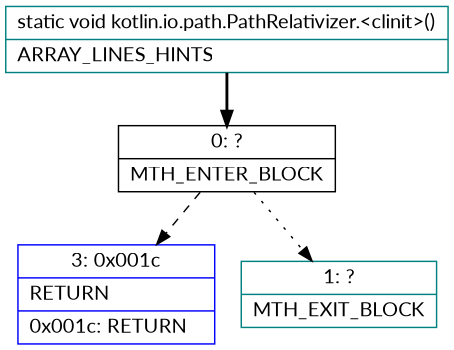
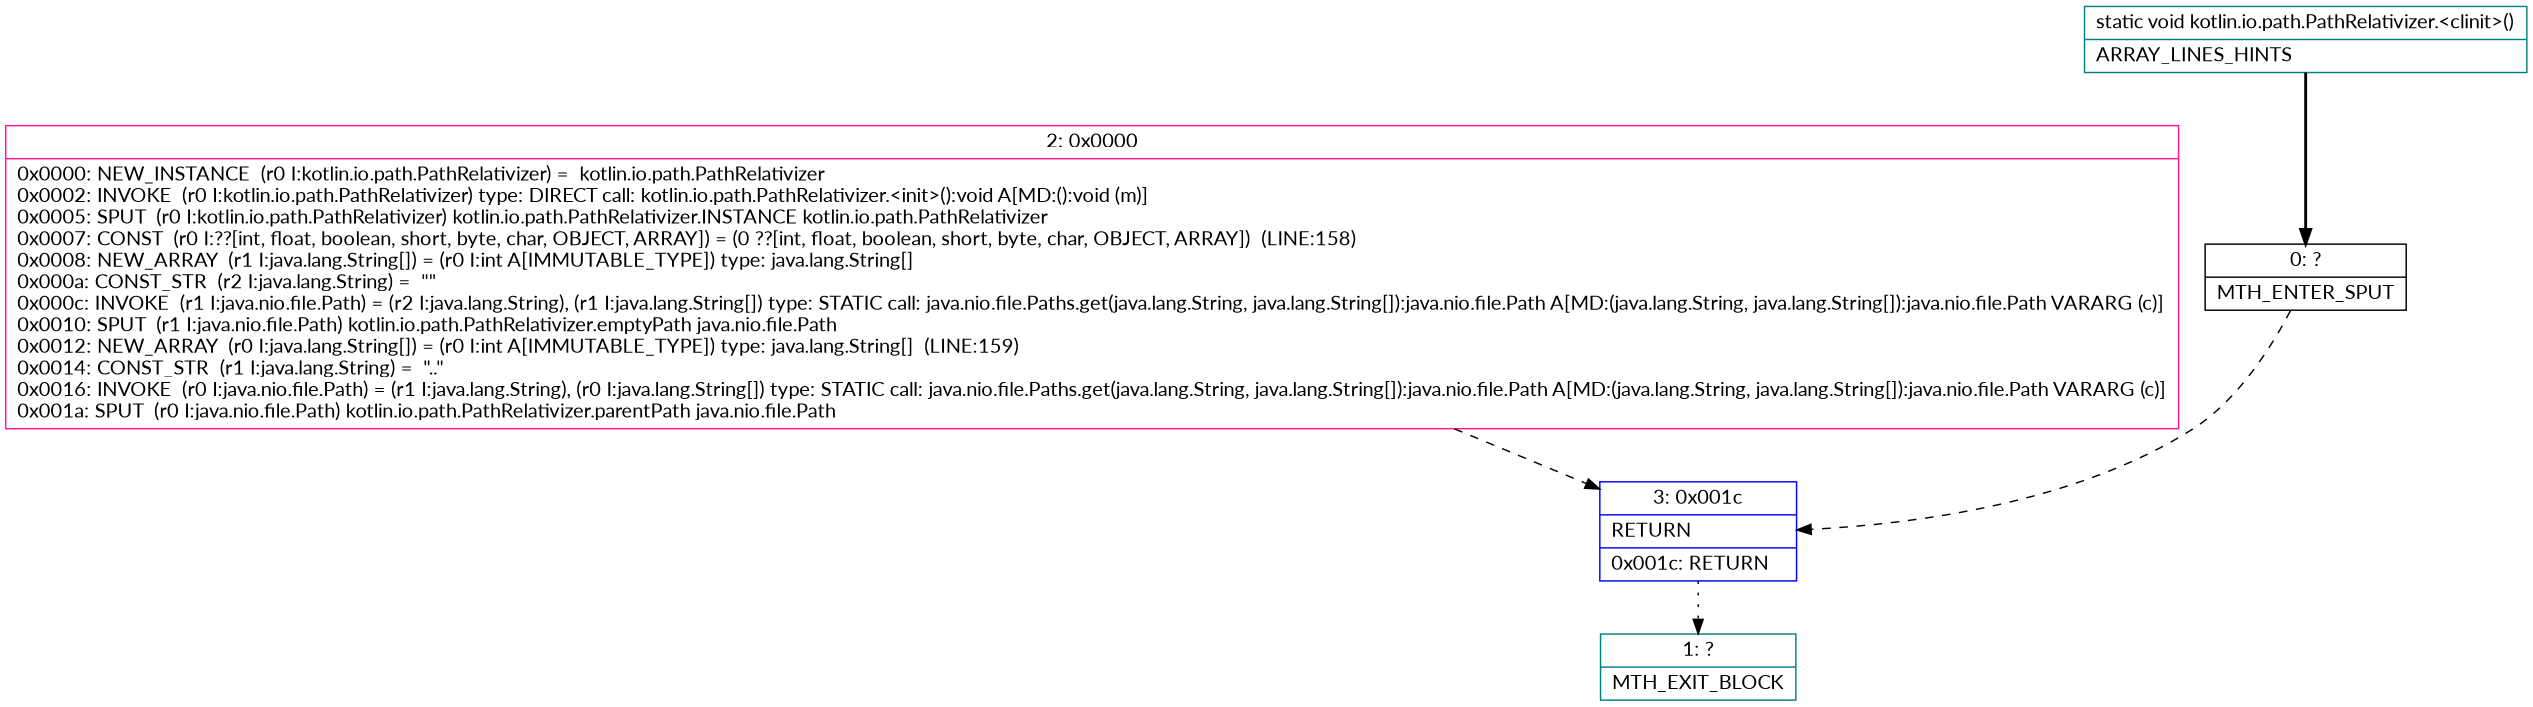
(227, 174) -> (2306, 293)
(278, 221) -> (1698, 600)
none -> (1092, 277)
